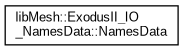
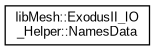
(92, 25) -> (77, 25)
